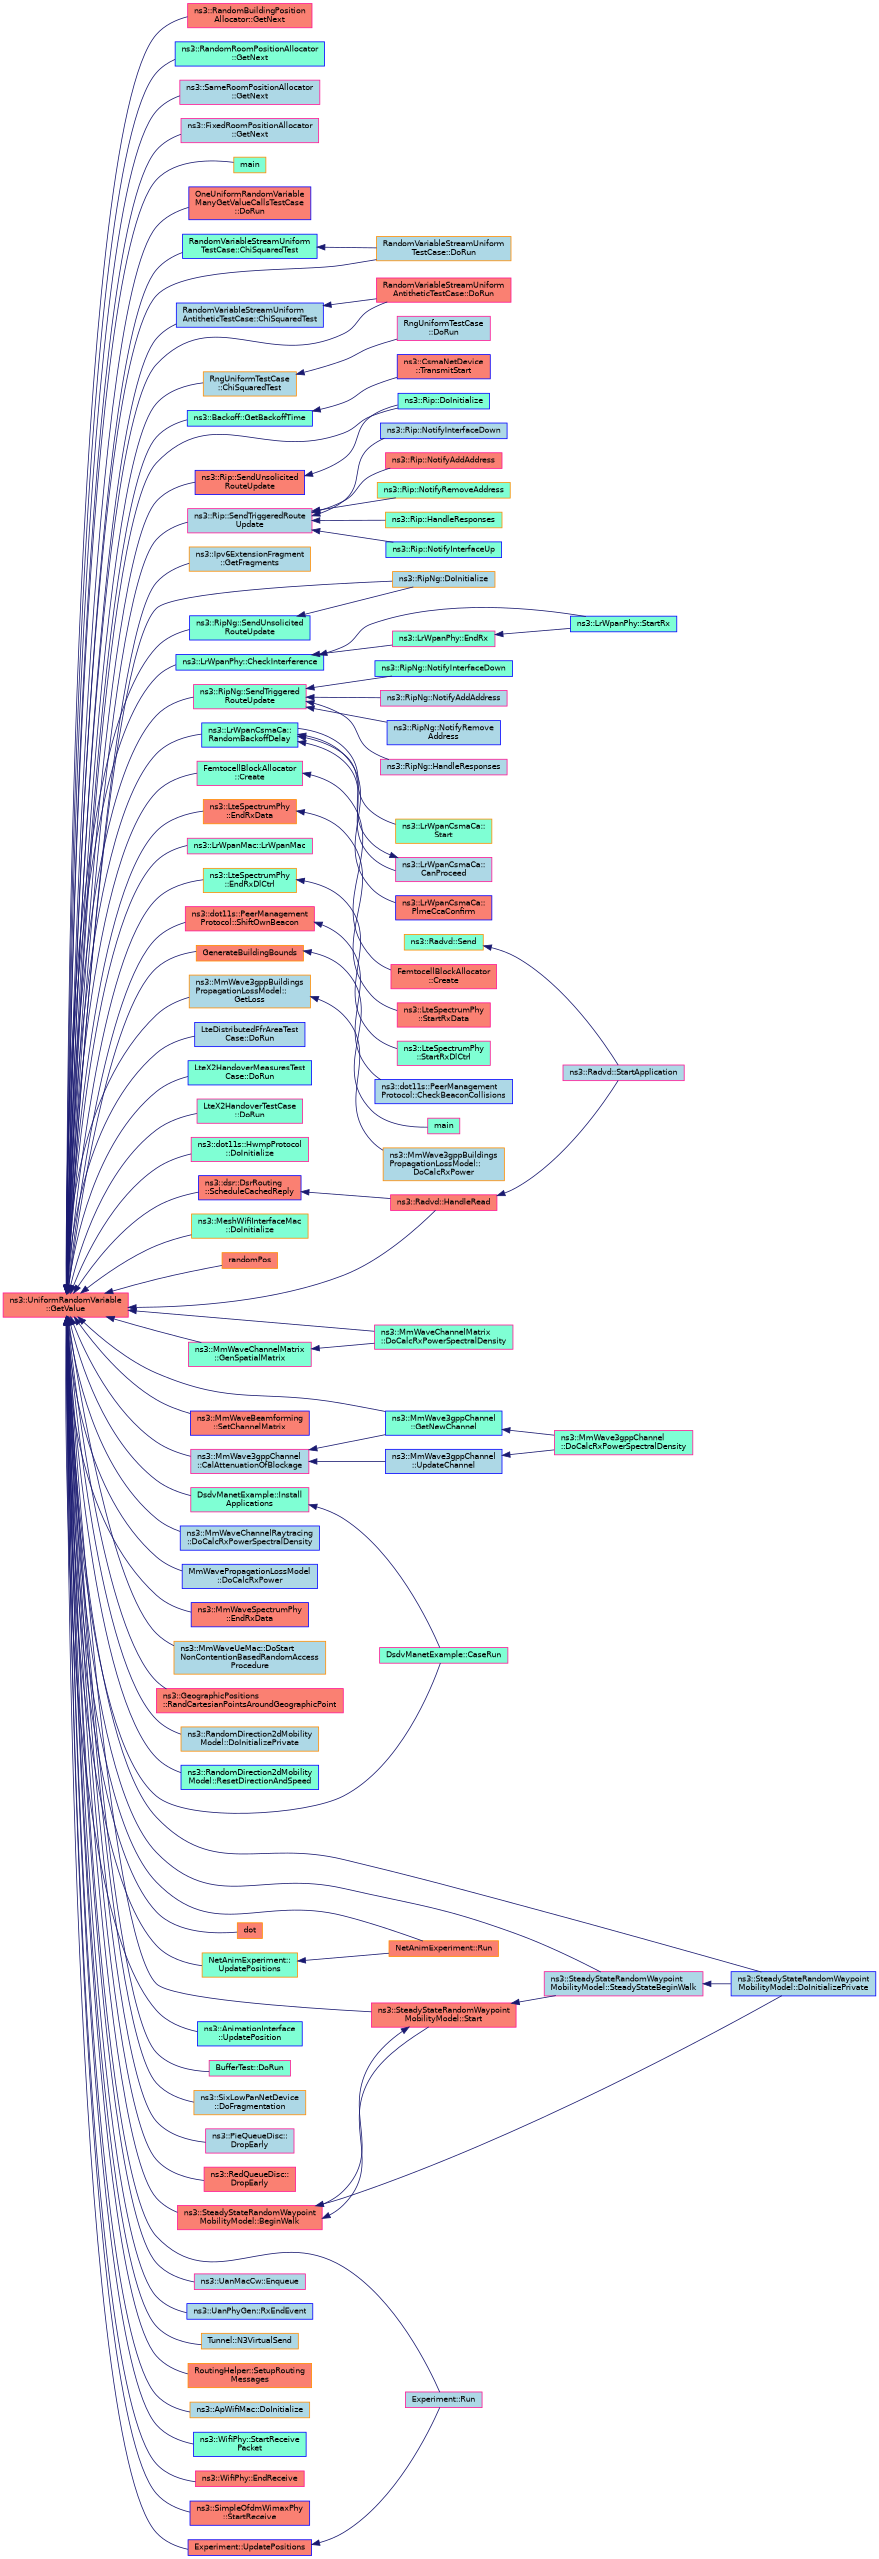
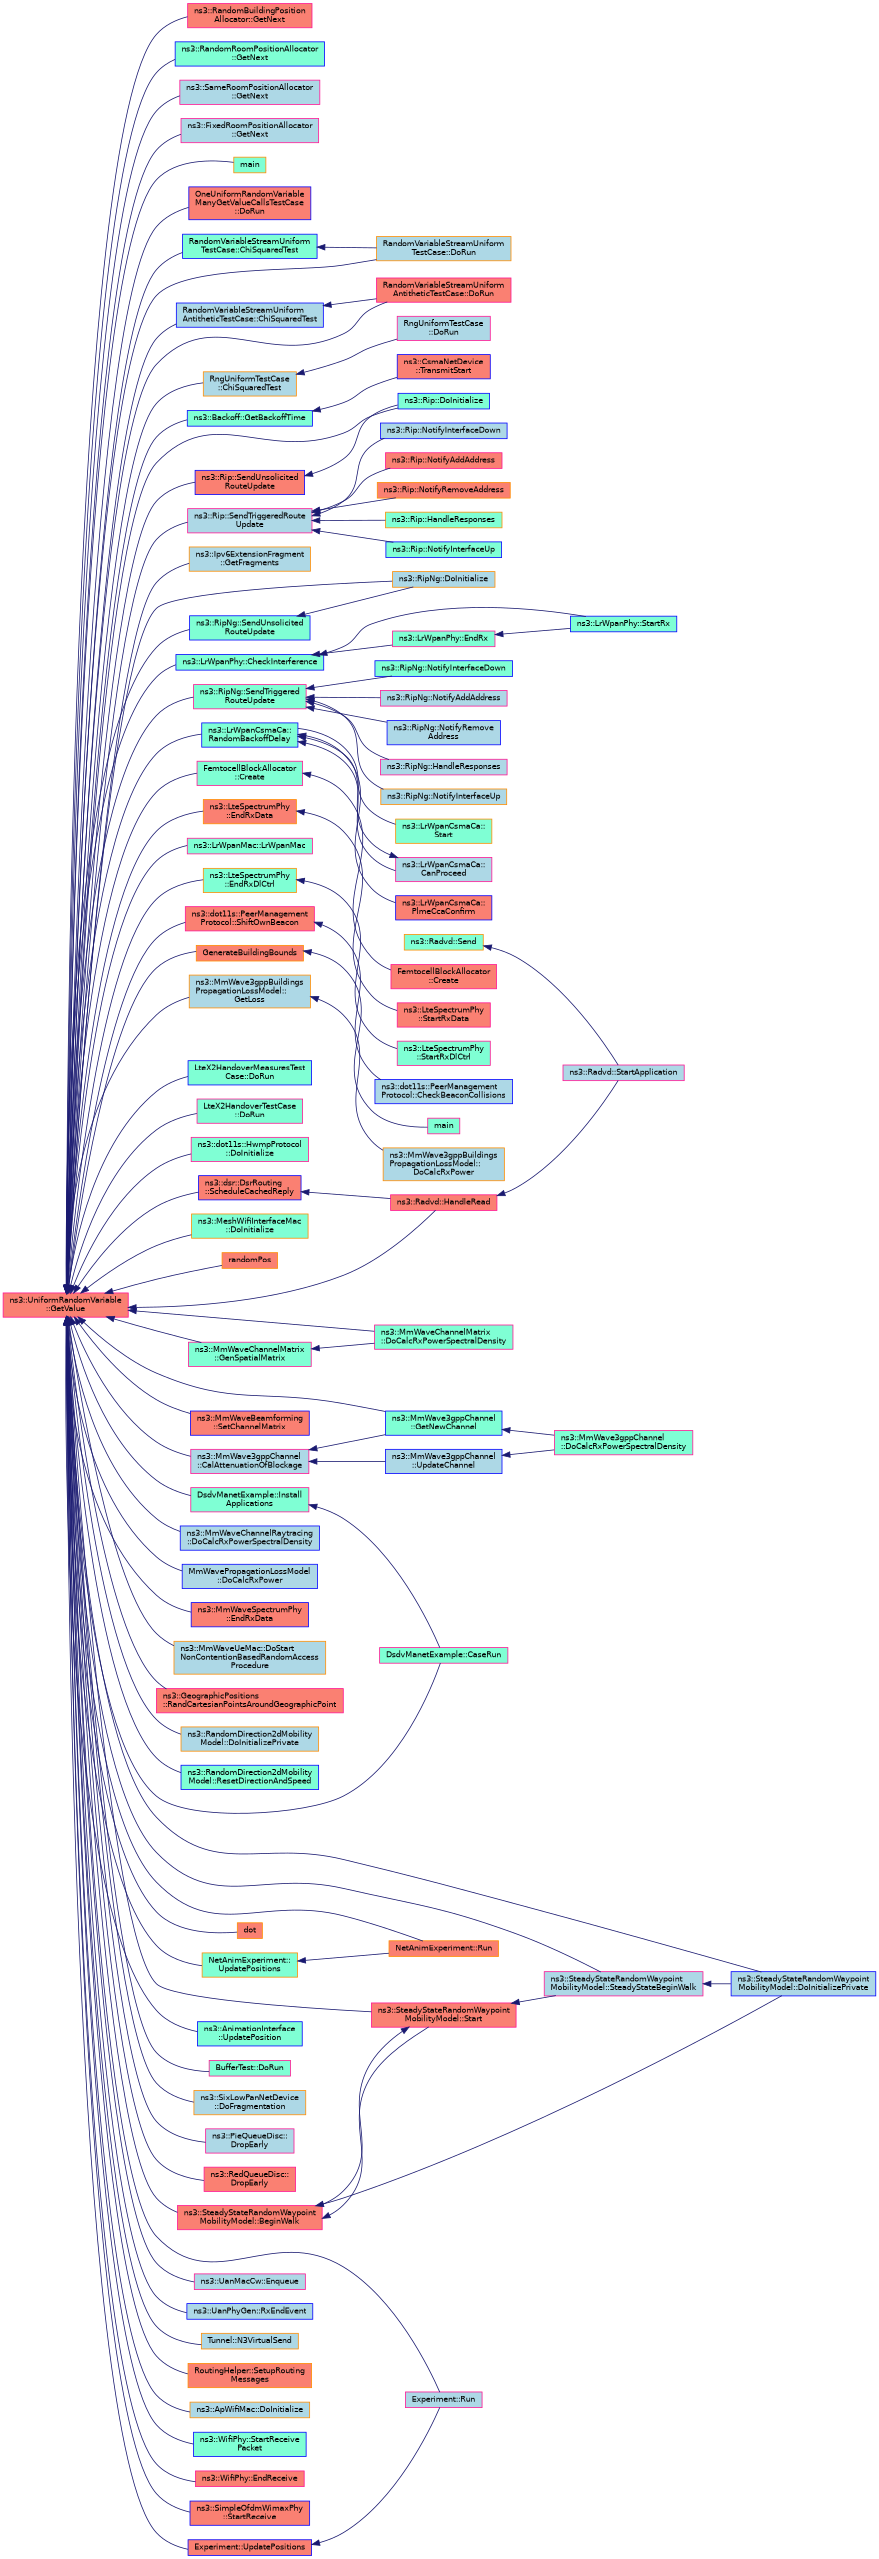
(444, 490) -> (444, 490)
none -> (444, 797)
(250, 1035) -> none
